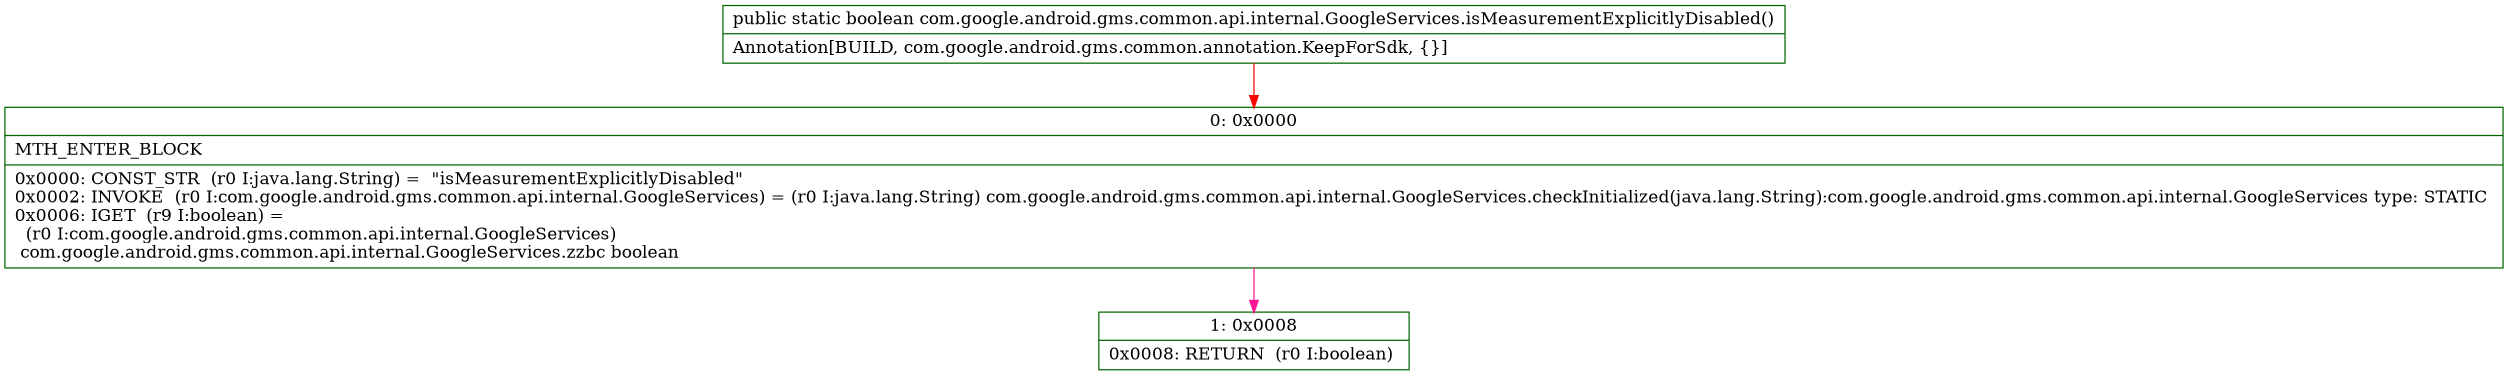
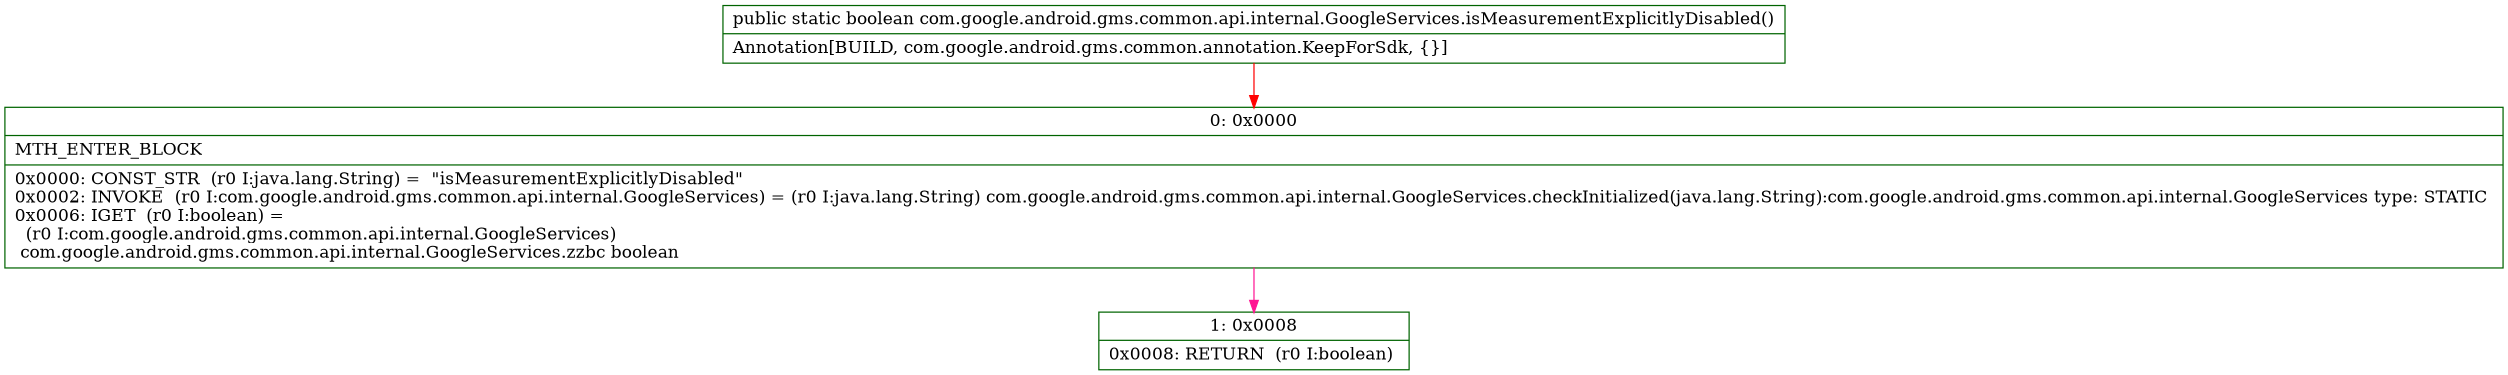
(153, 216) -> (153, 216)
